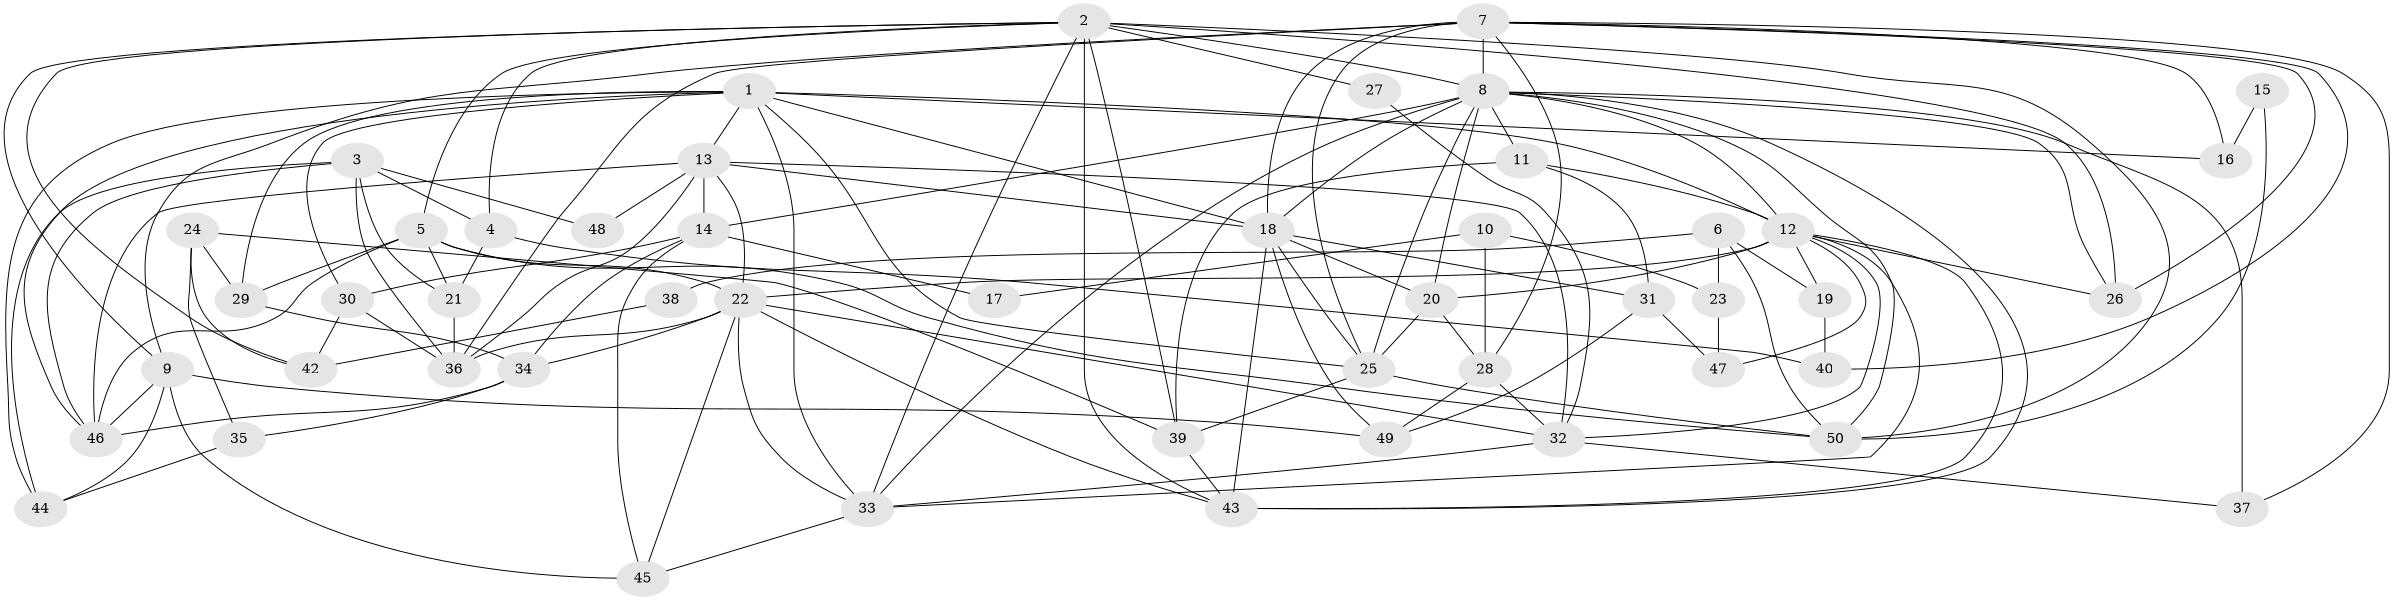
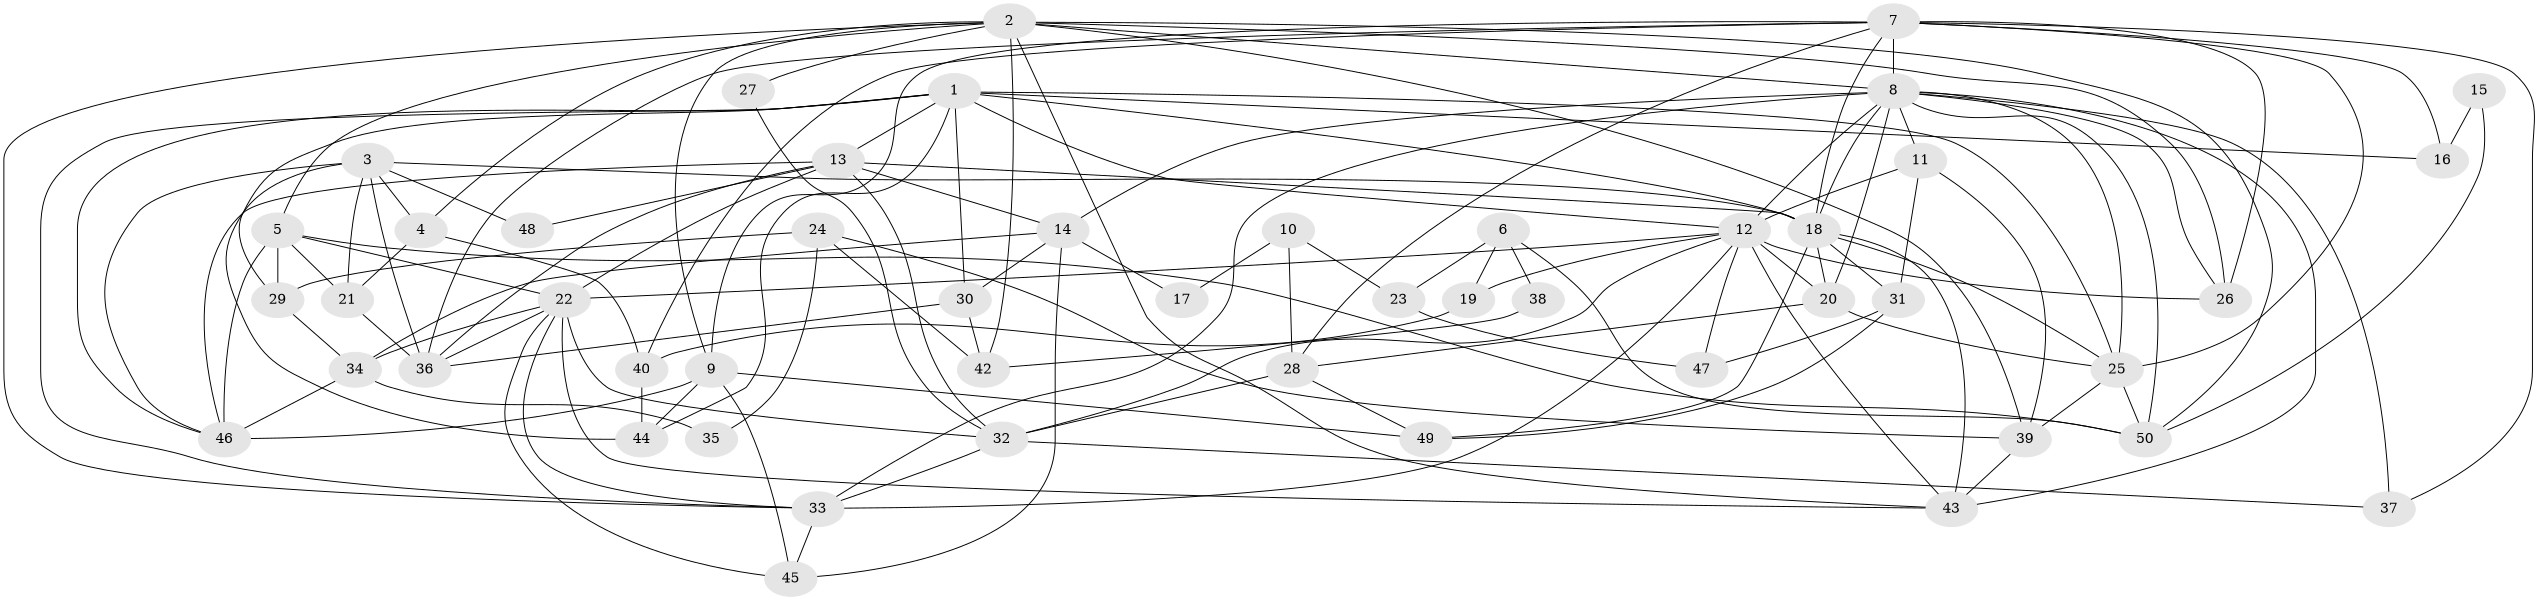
none -> (1061, 180)
(140, 474) -> (642, 405)
